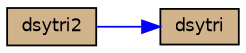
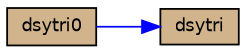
(52, 27) -> (52, 27)
